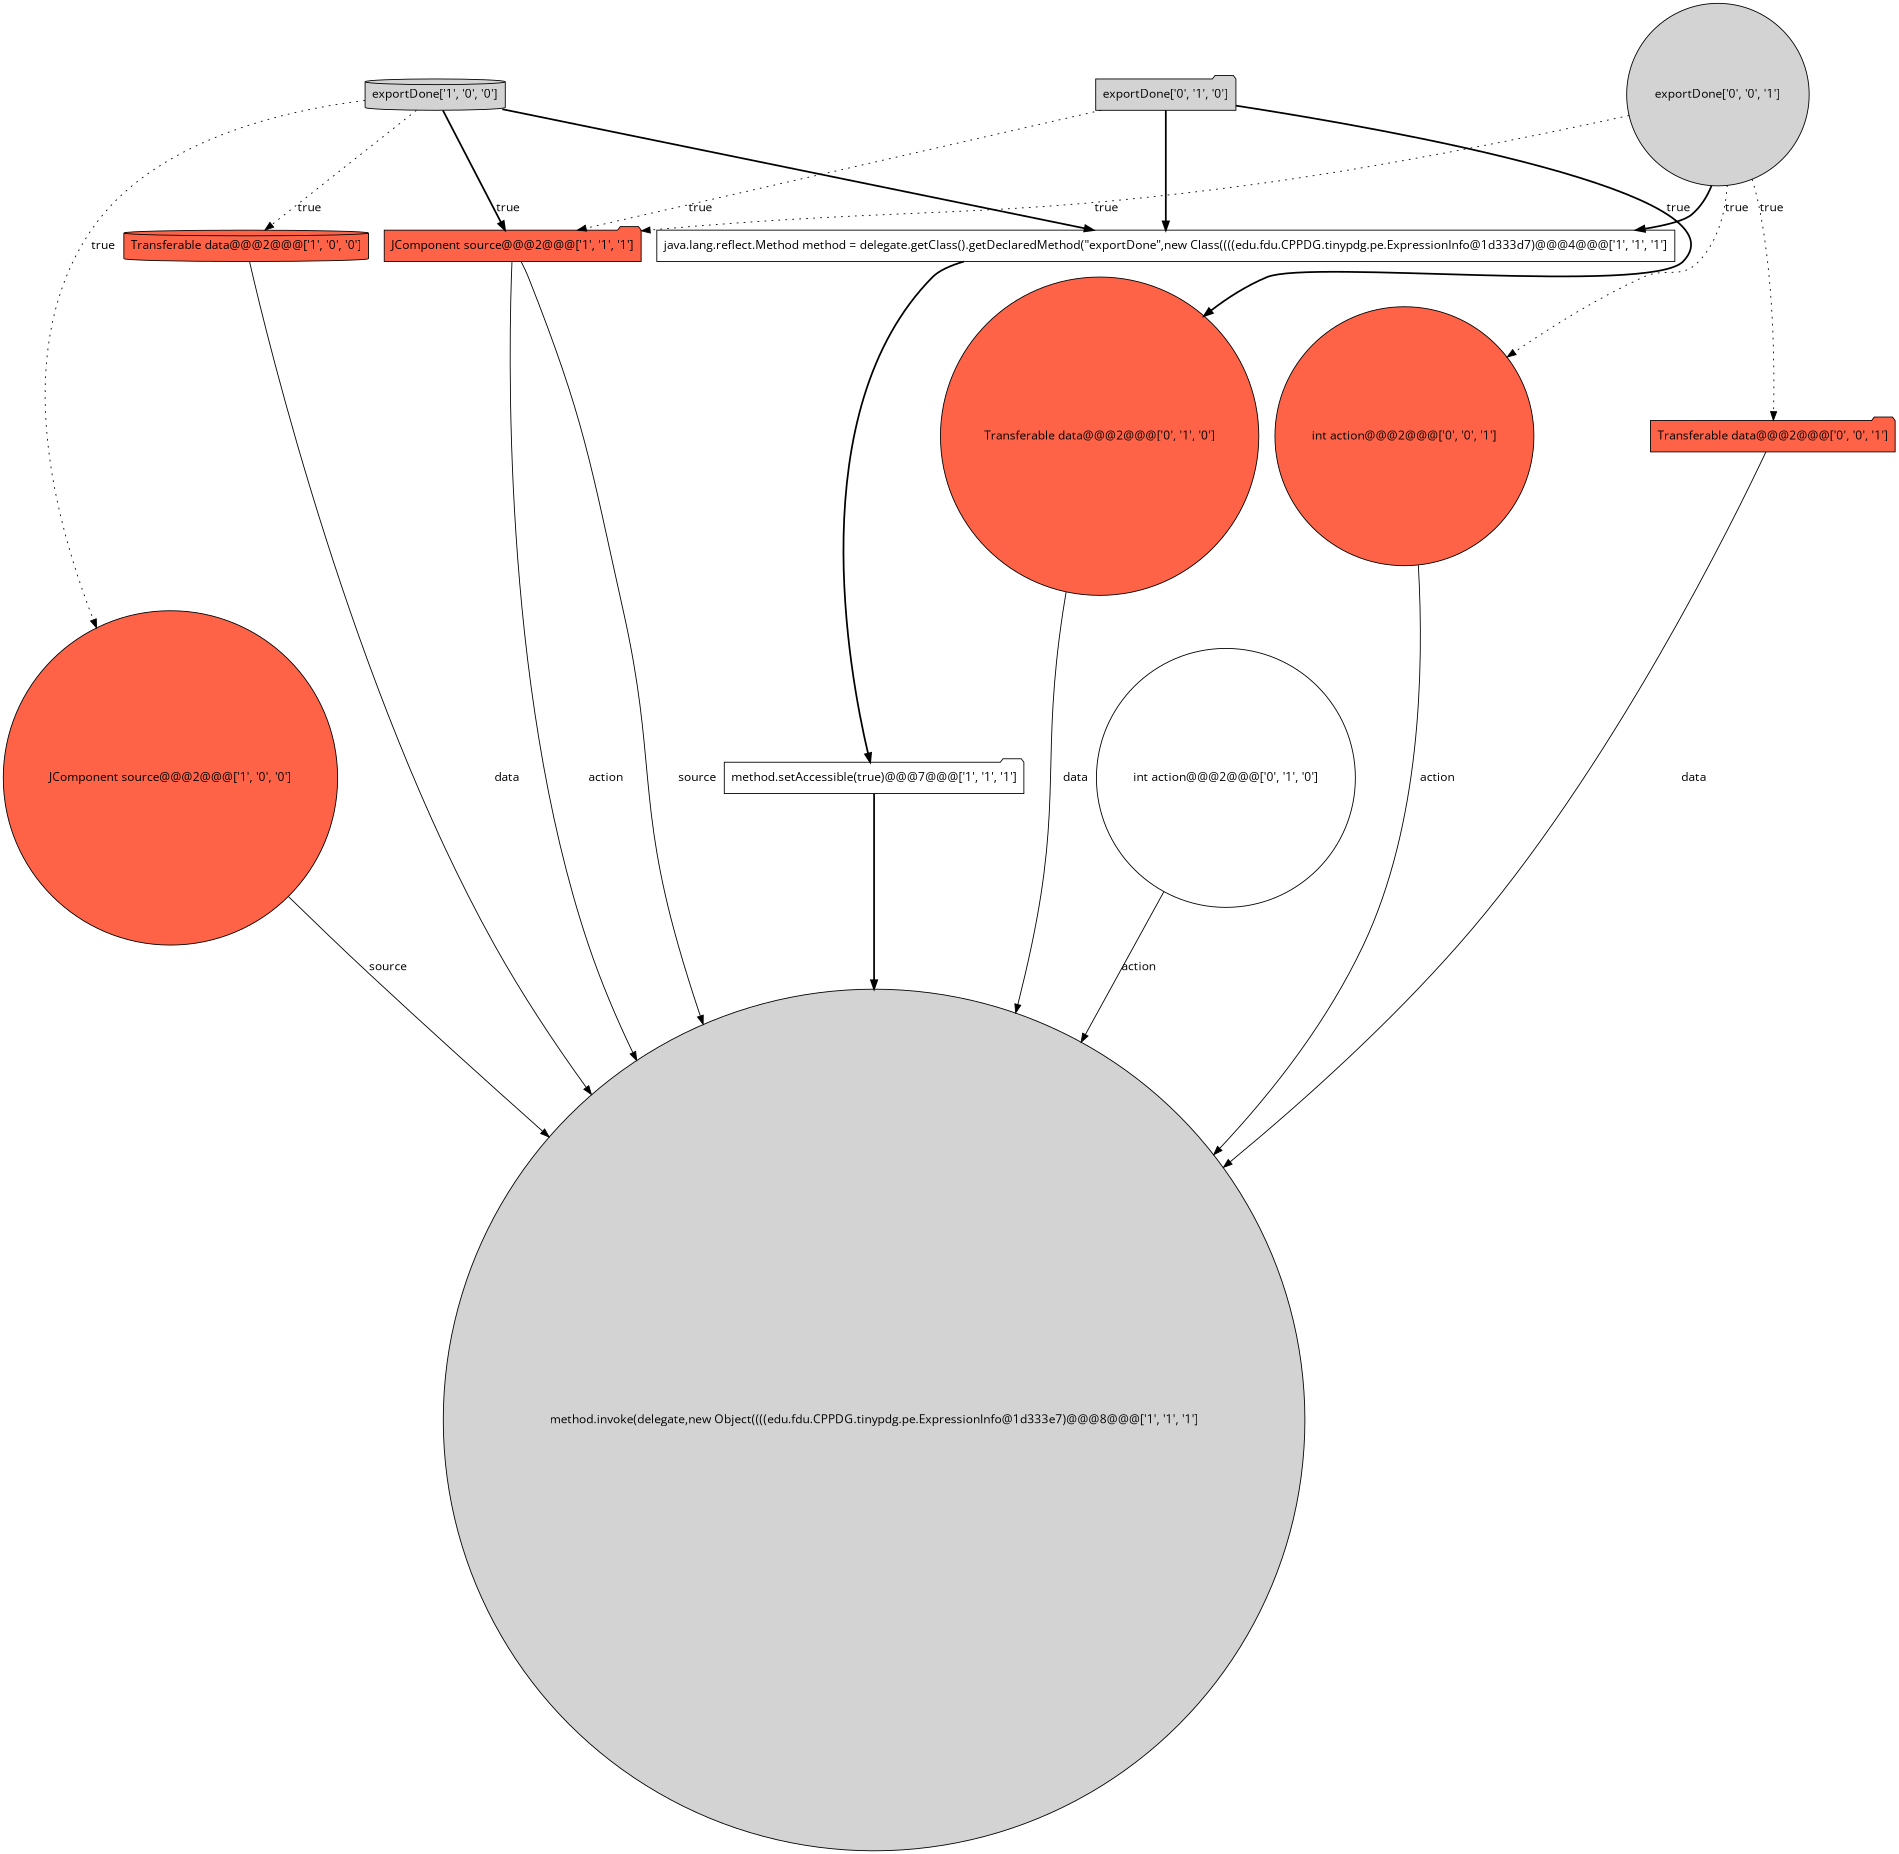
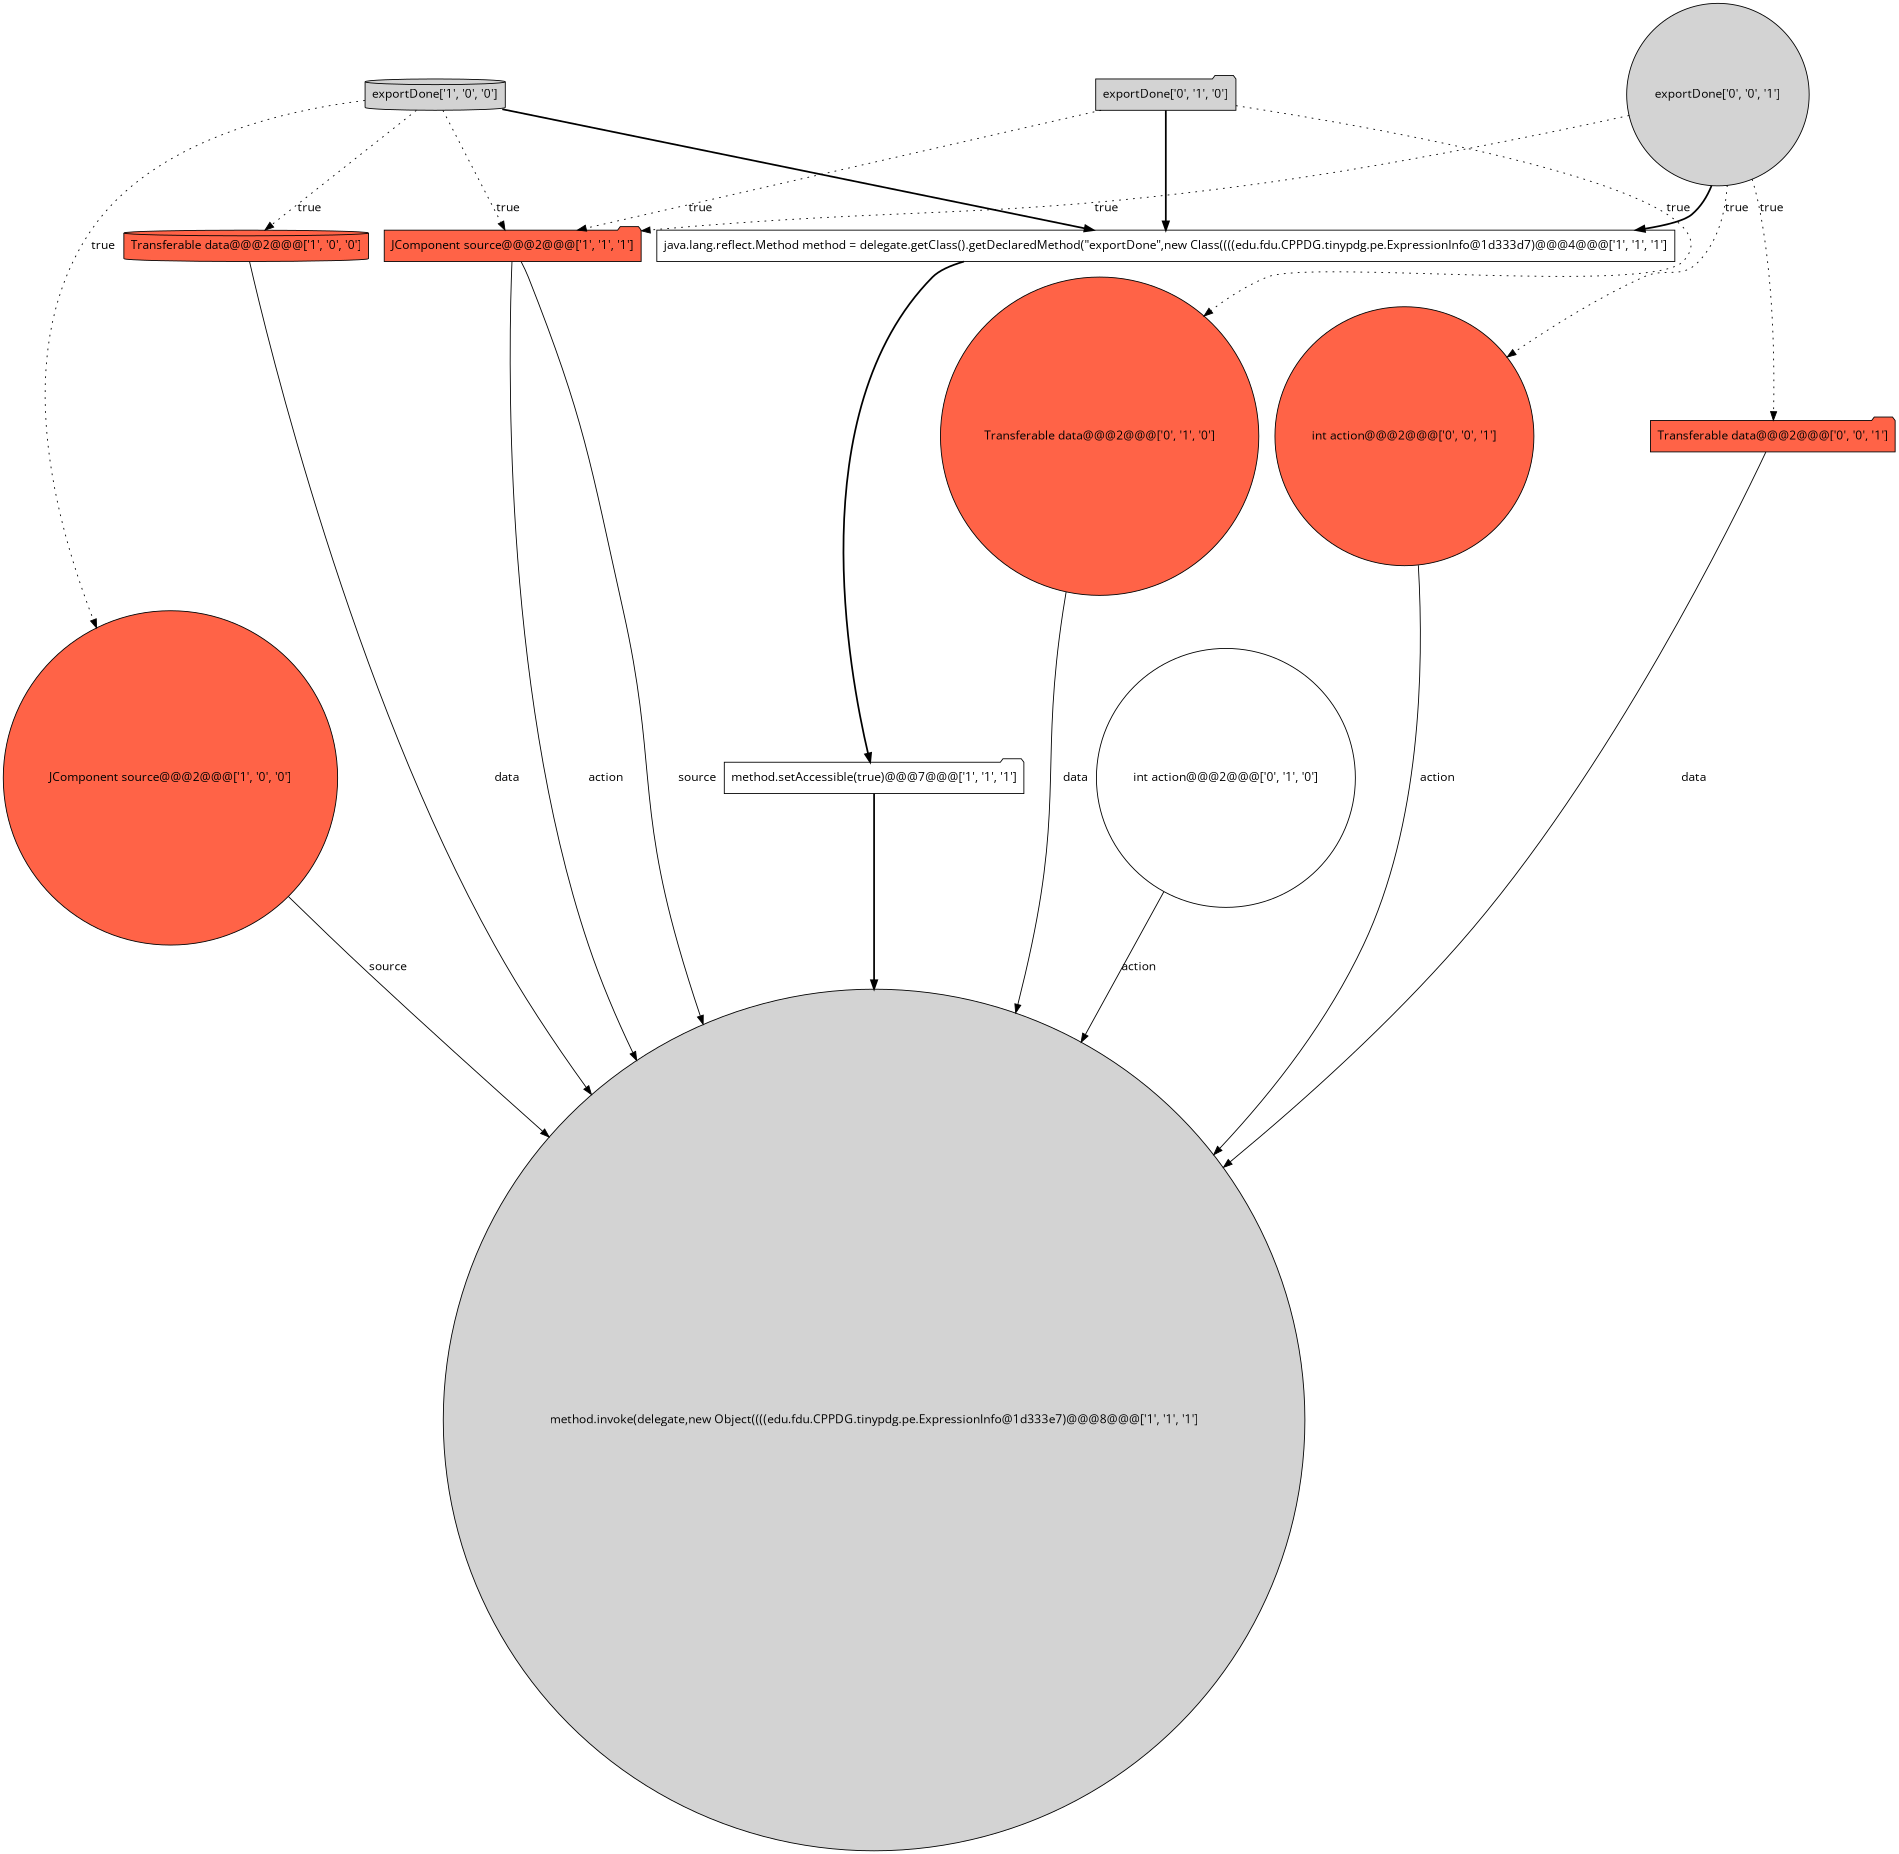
(472, 166) -> (472, 166)
(1685, 252) -> (1685, 252)
